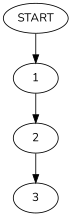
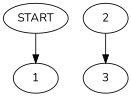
(36, 104) -> none
